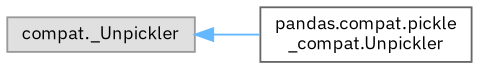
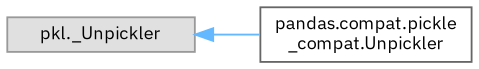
(101, 35) -> (101, 35)
